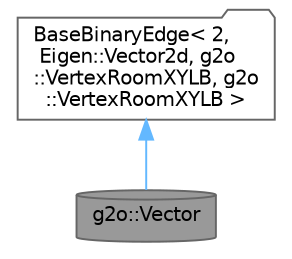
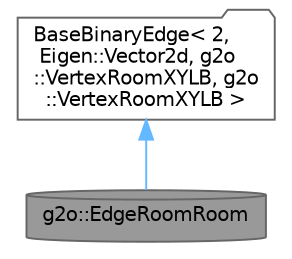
(146, 216) -> (146, 216)
